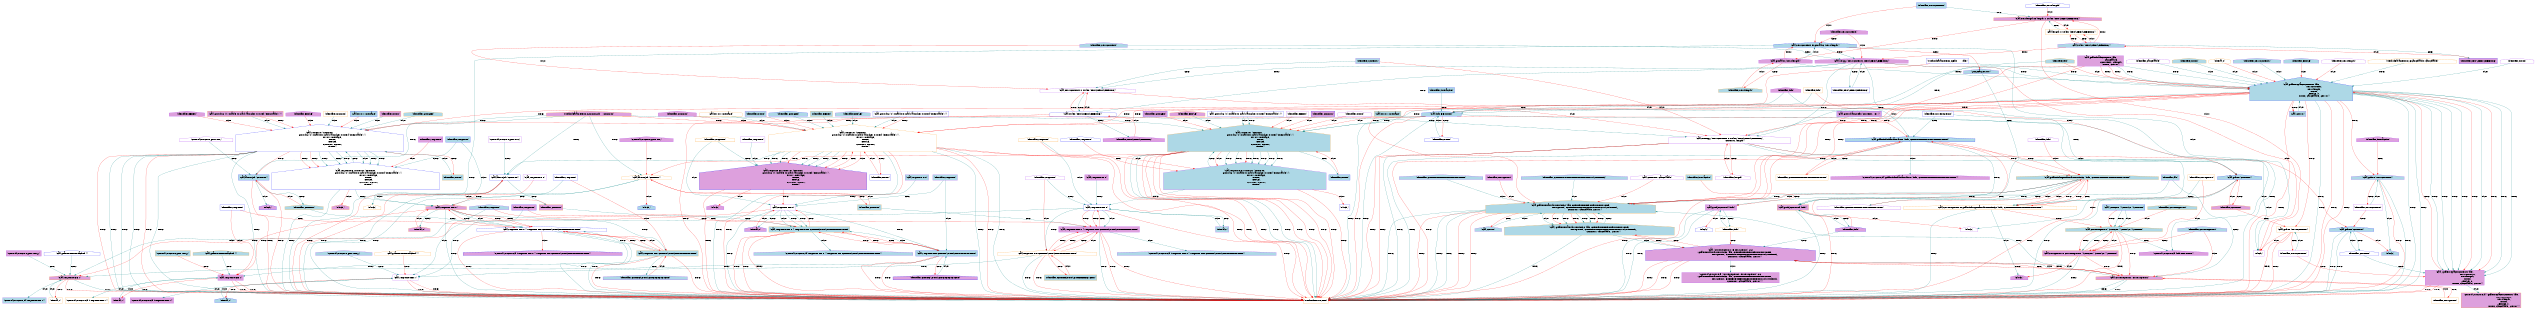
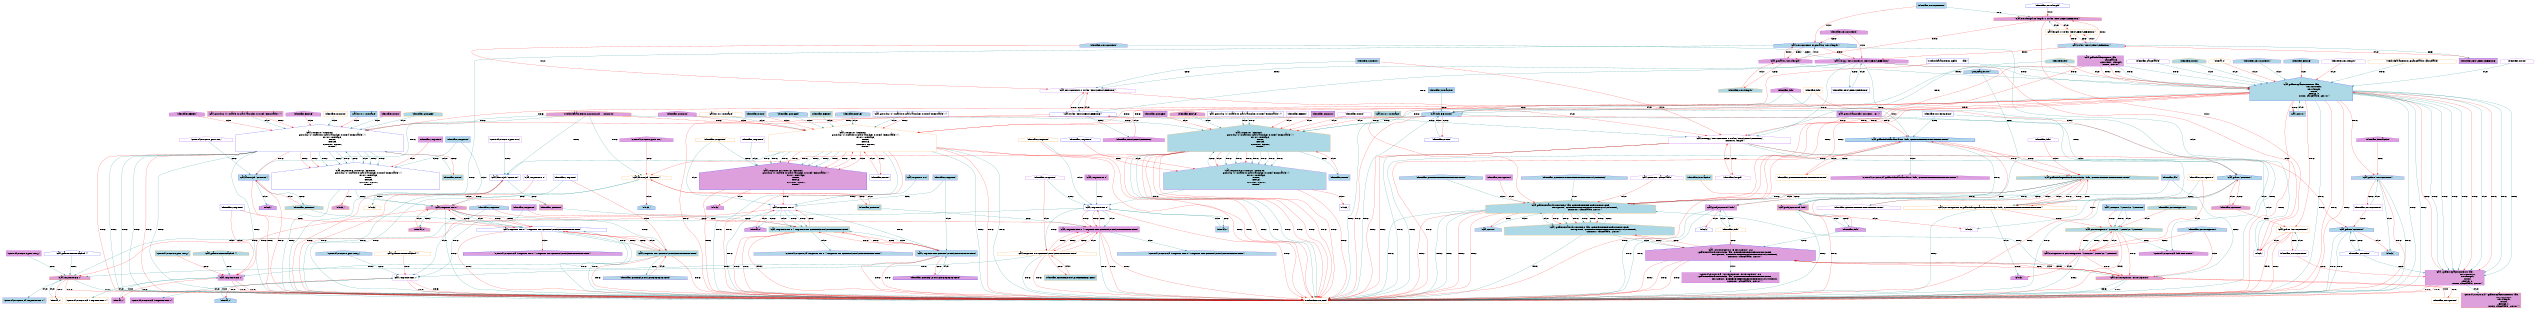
(2057, 25) -> (2057, 25)
(1917, 52) -> (1795, 51)
(1839, 53) -> (1839, 53)
